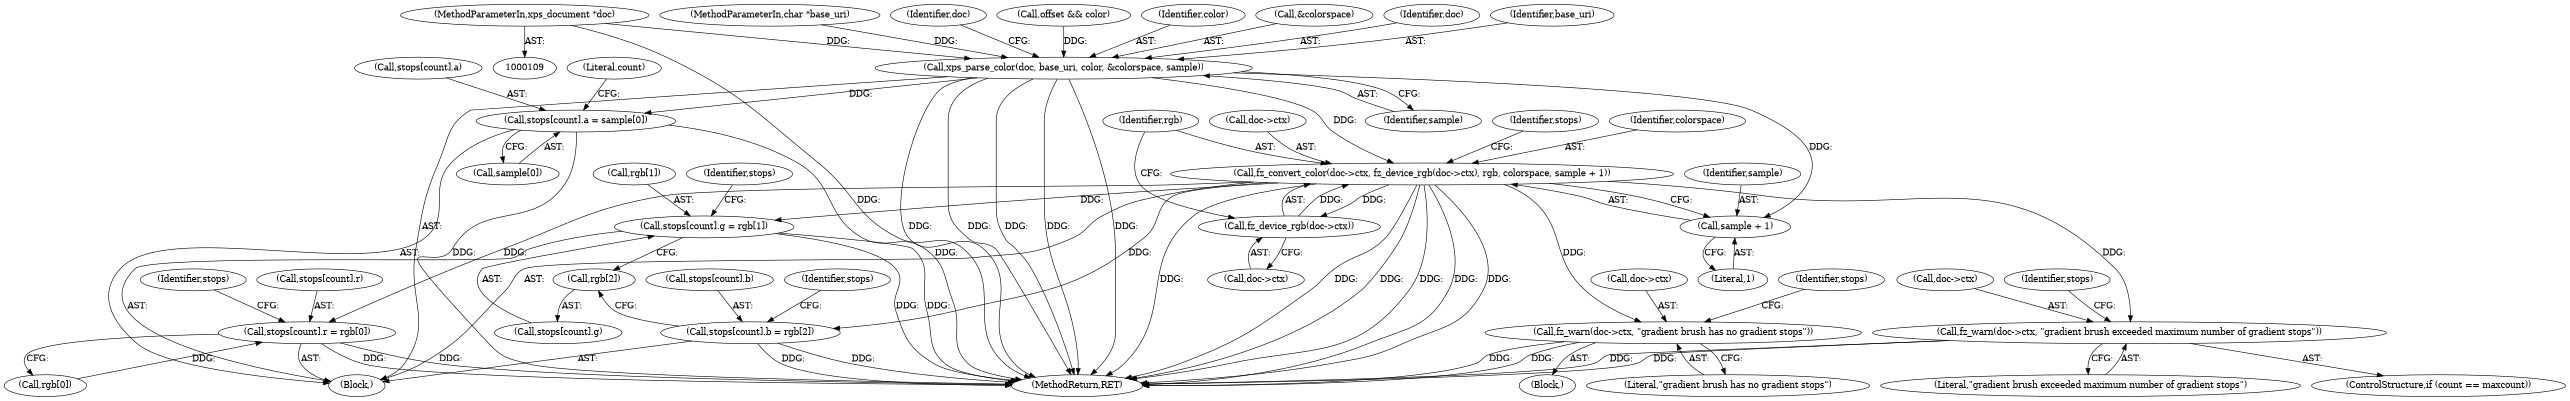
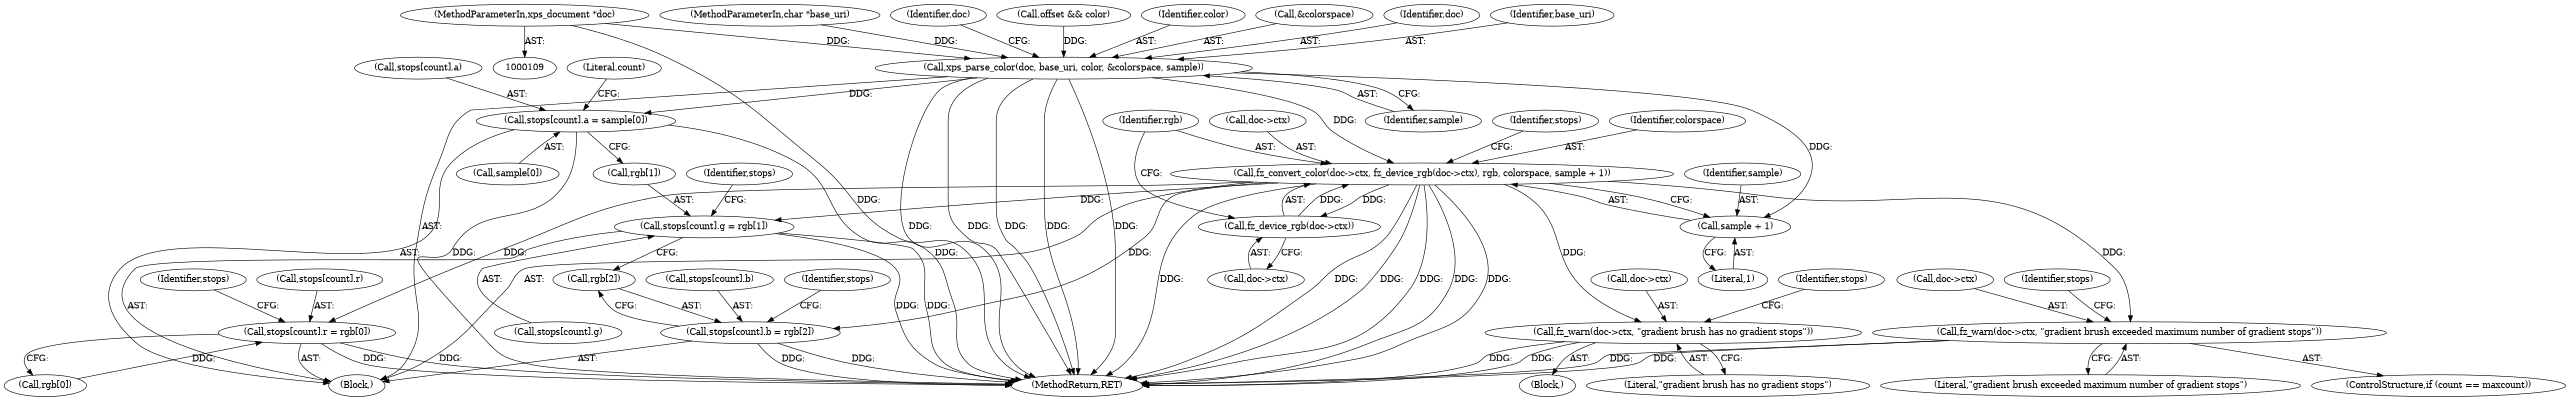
(507, 141) -> (603, 146)
(563, 300) -> (667, 305)
